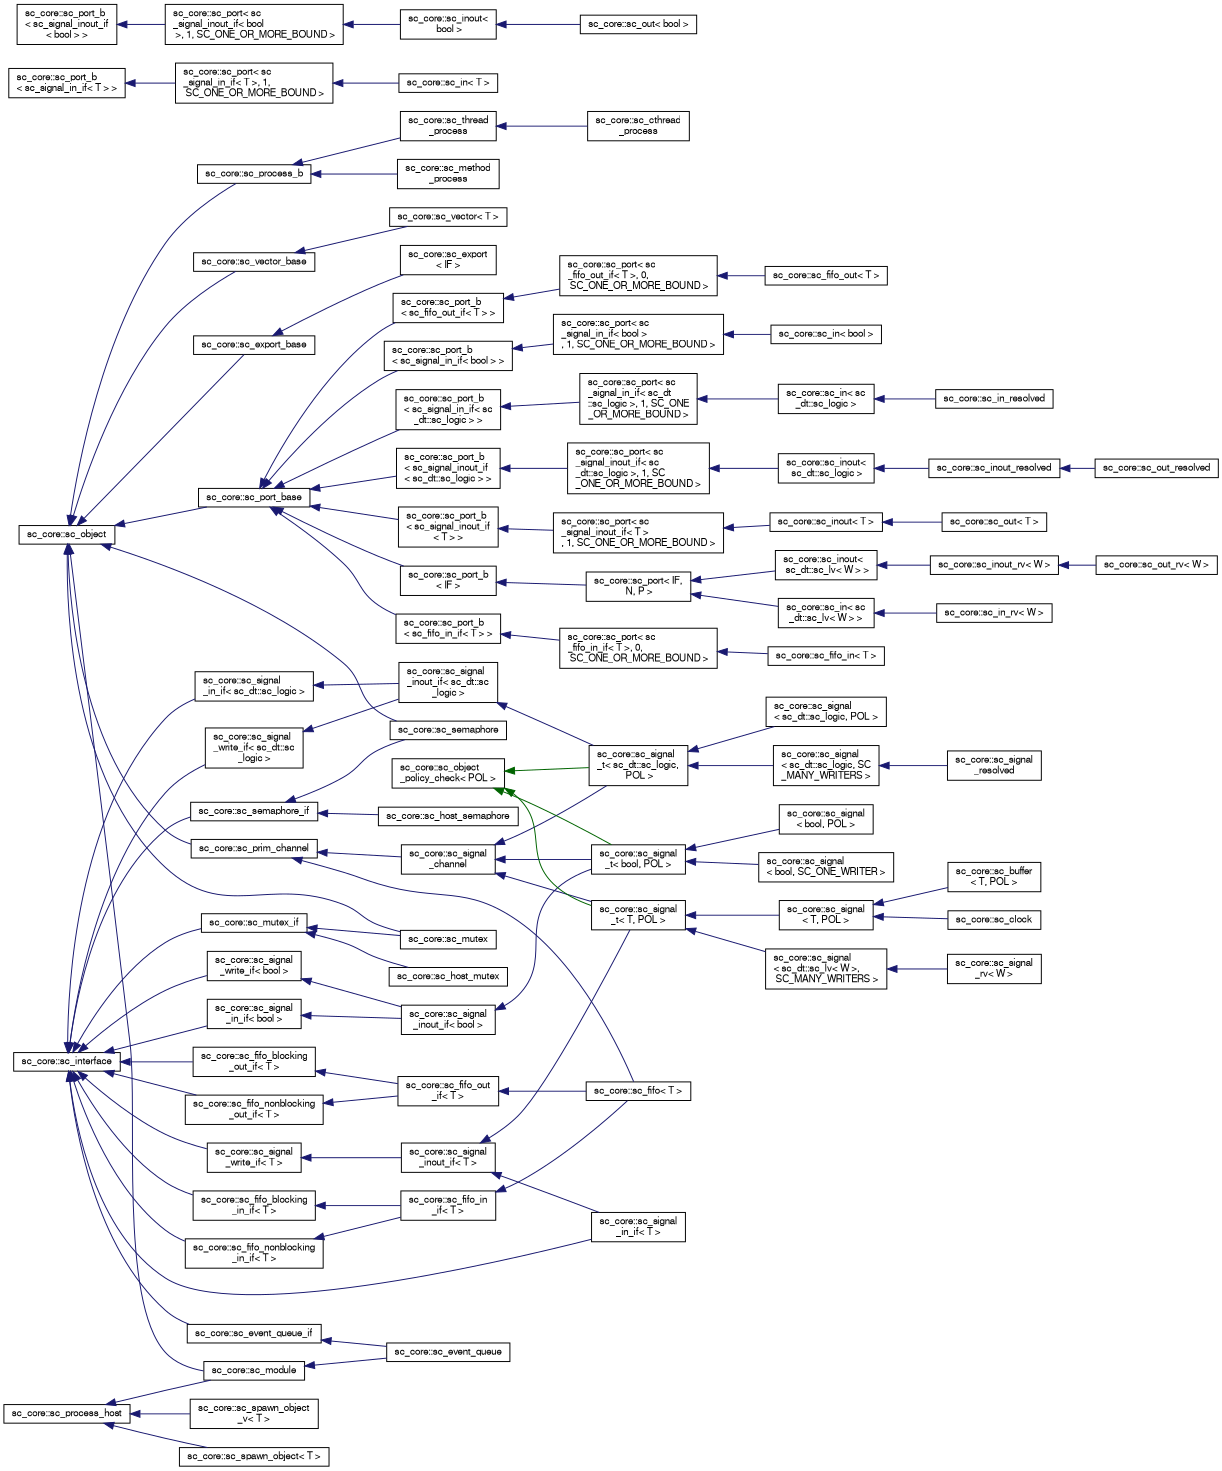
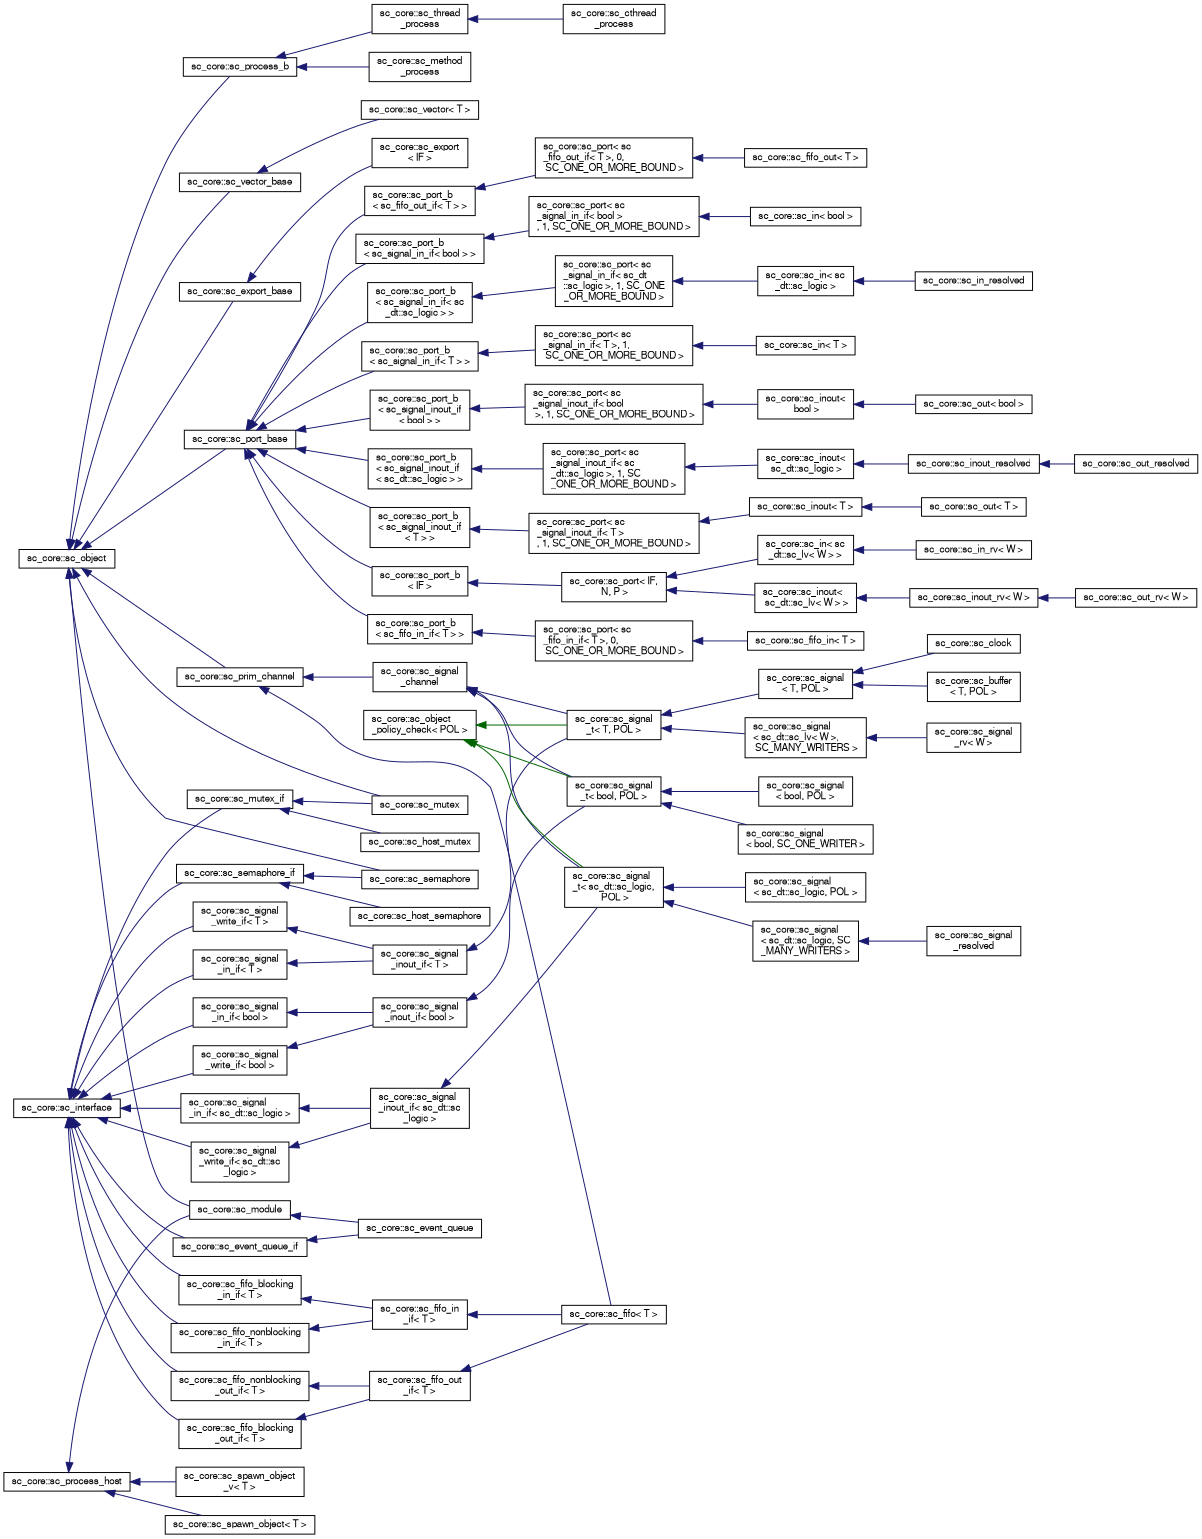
none -> (319, 396)
none -> (338, 424)
(550, 1194) -> (335, 962)
